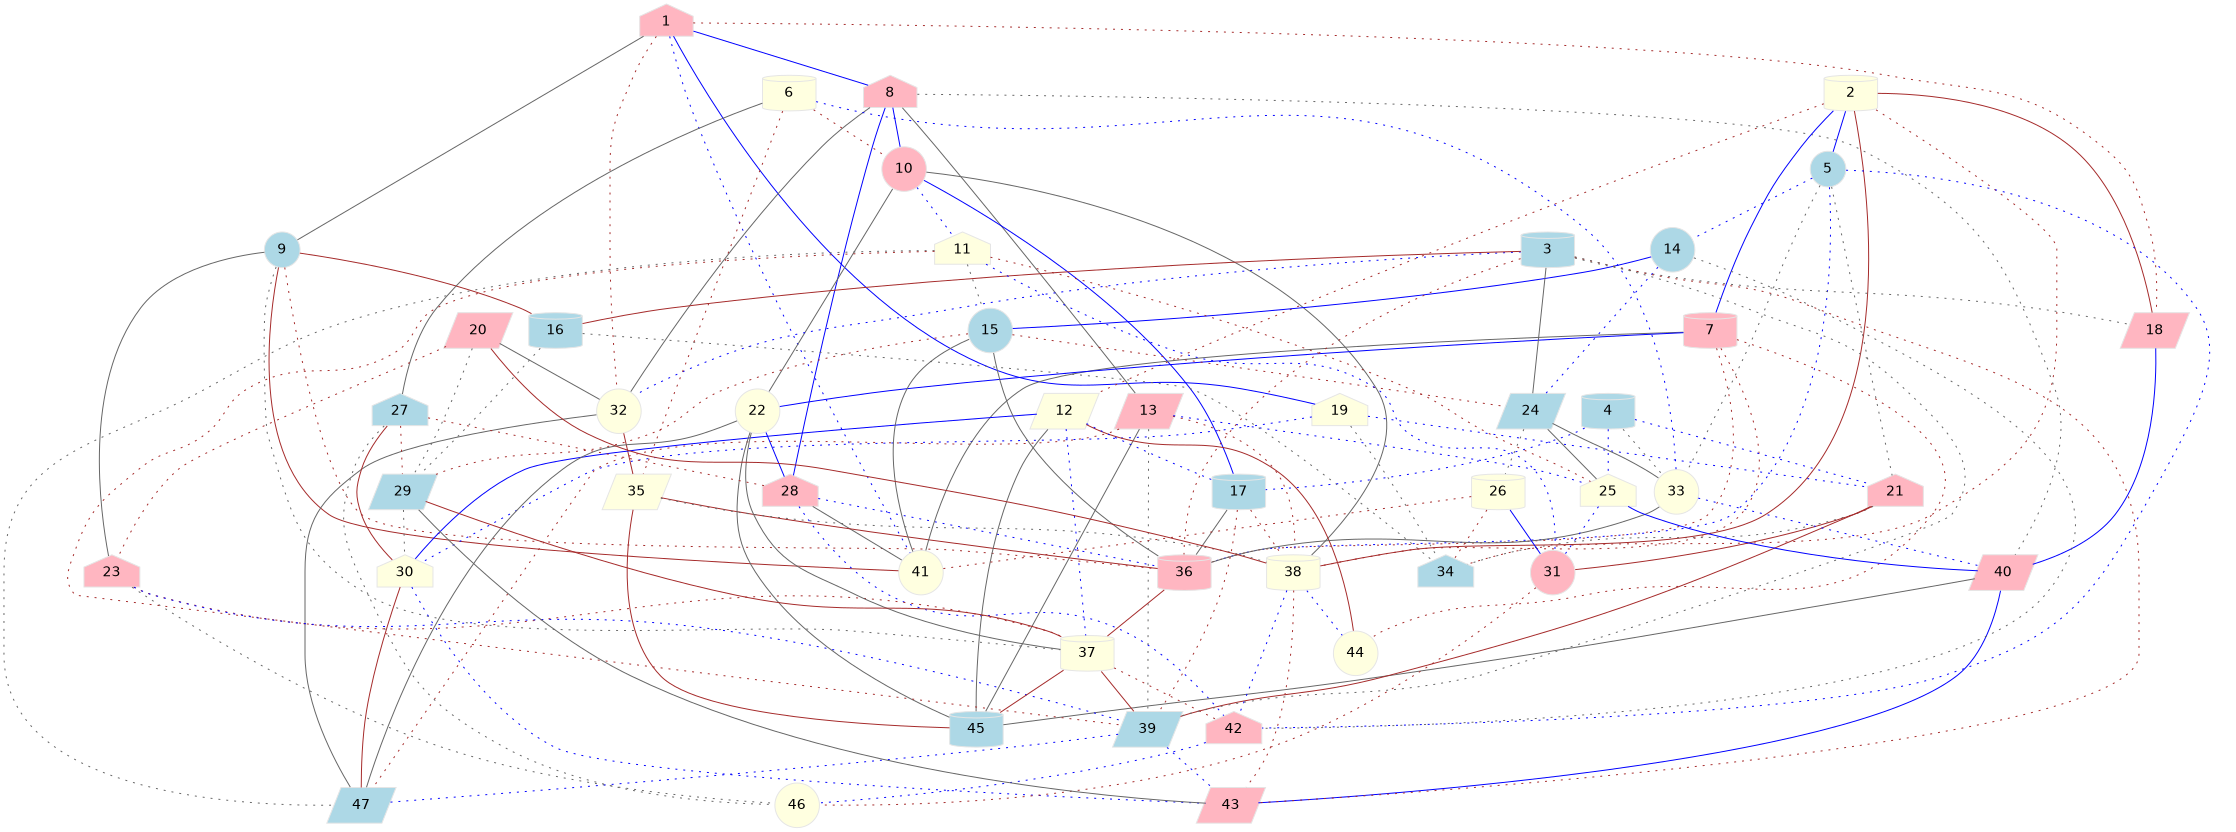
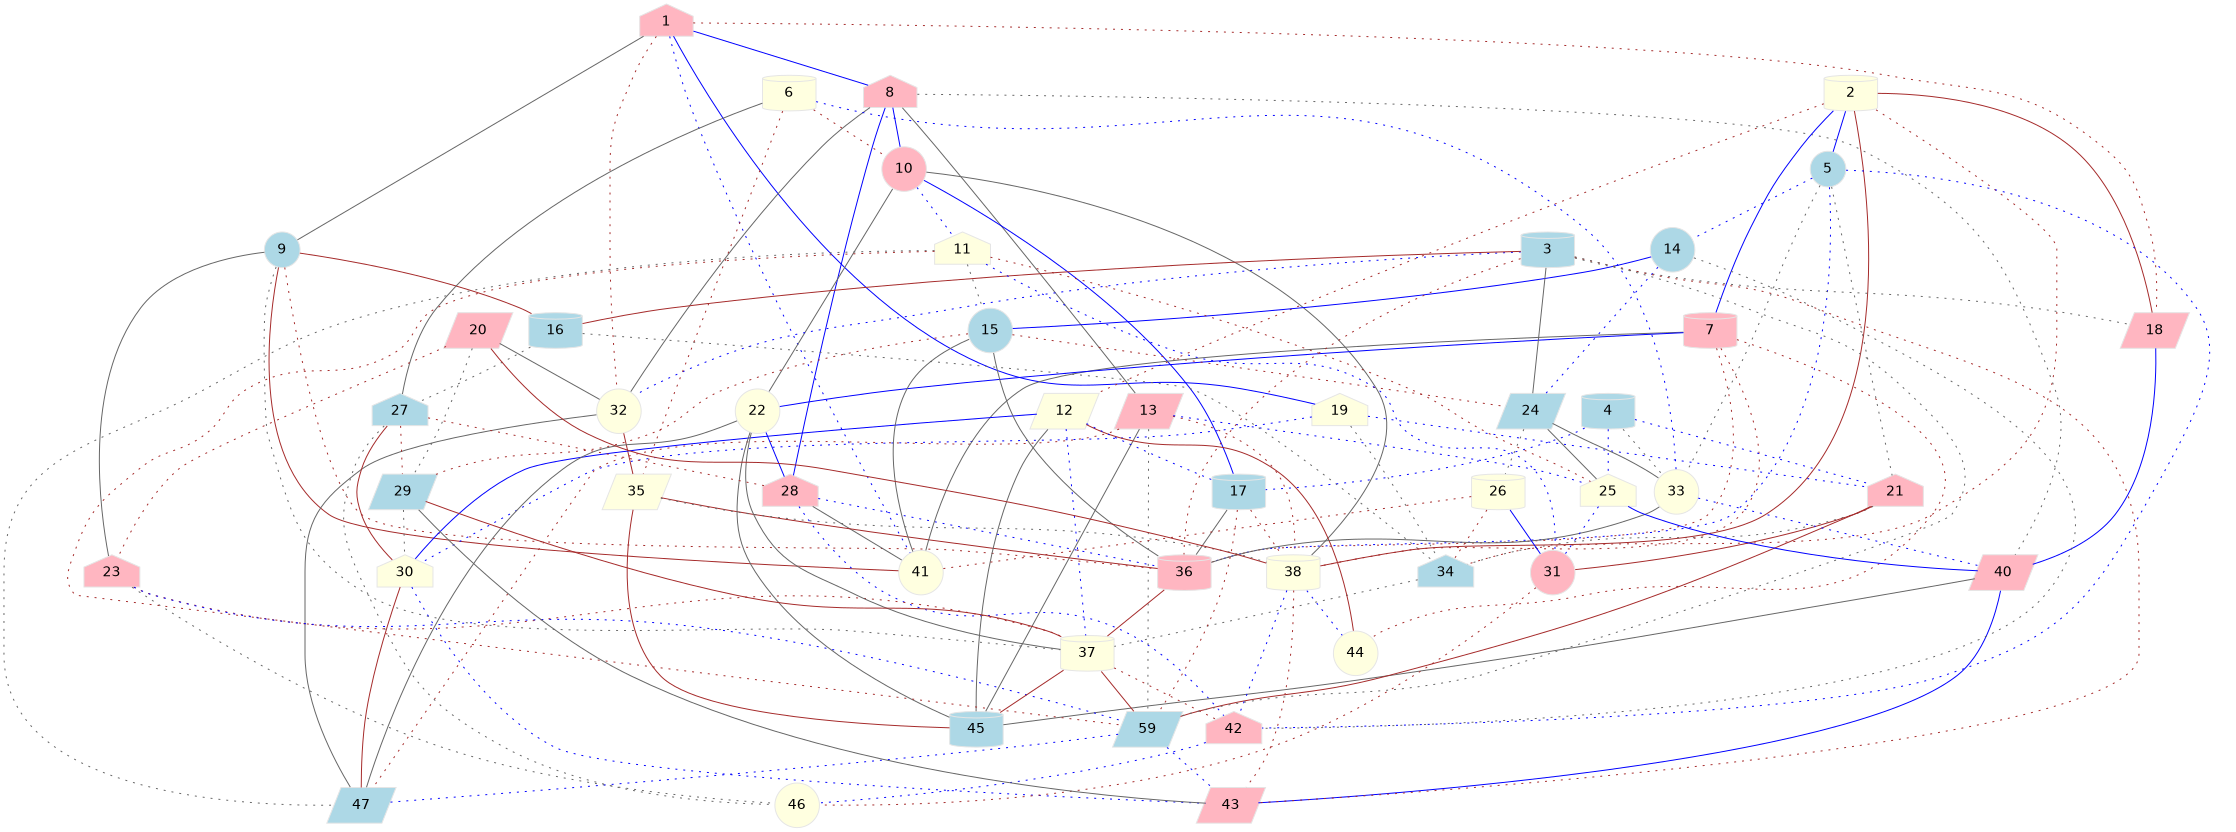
(481, 412) -> (476, 376)
none -> (1266, 613)
(1148, 729) -> (1148, 729)
